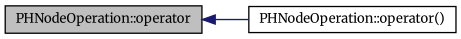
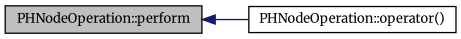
(104, 20) -> (104, 20)
